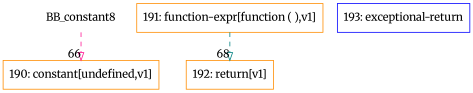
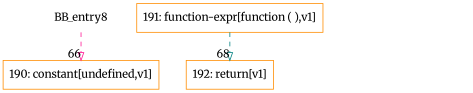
(81, 18) -> (81, 18)
(404, 18) -> none
